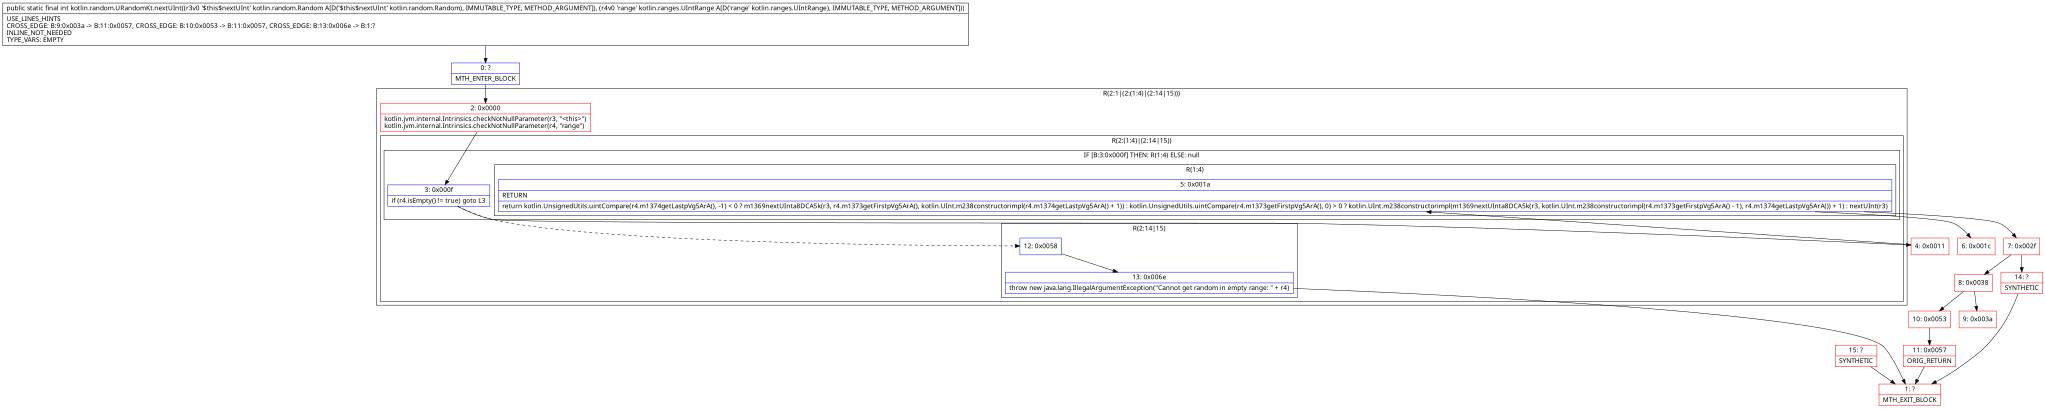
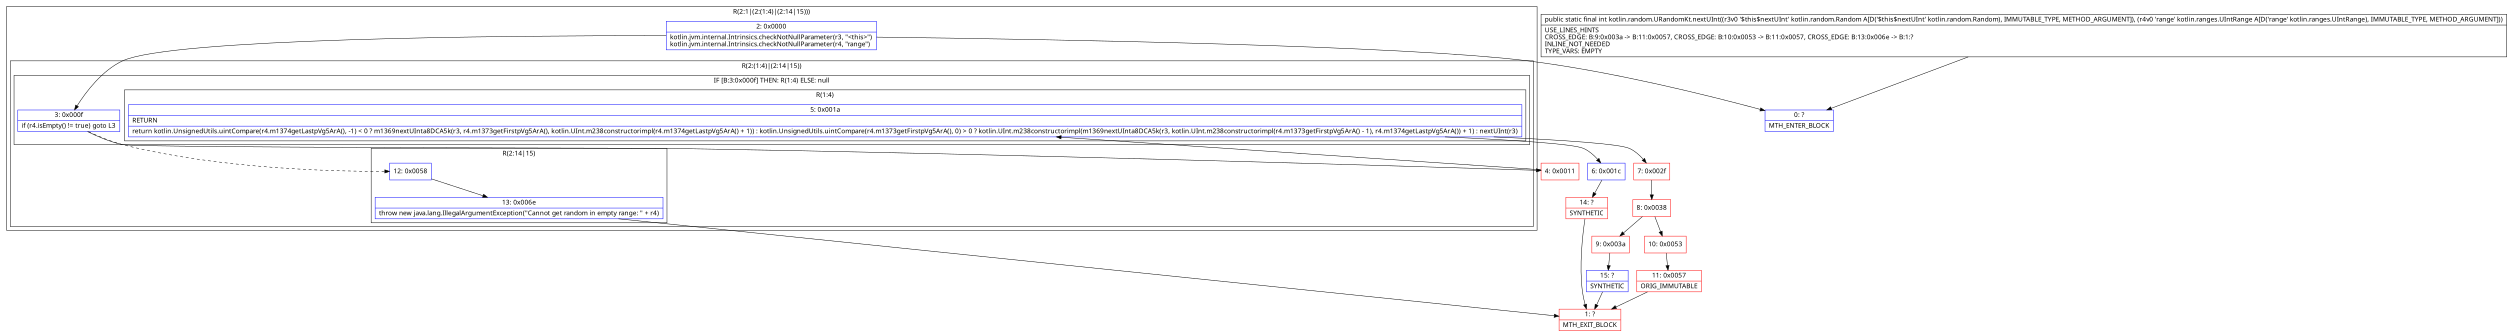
(486, 91) -> (1321, 47)
(486, 117) -> (771, 36)
(1976, 246) -> (1606, 172)
none -> (1609, 259)
(2022, 261) -> (1598, 187)
(1856, 356) -> (1607, 281)
(1930, 361) -> (1669, 286)
